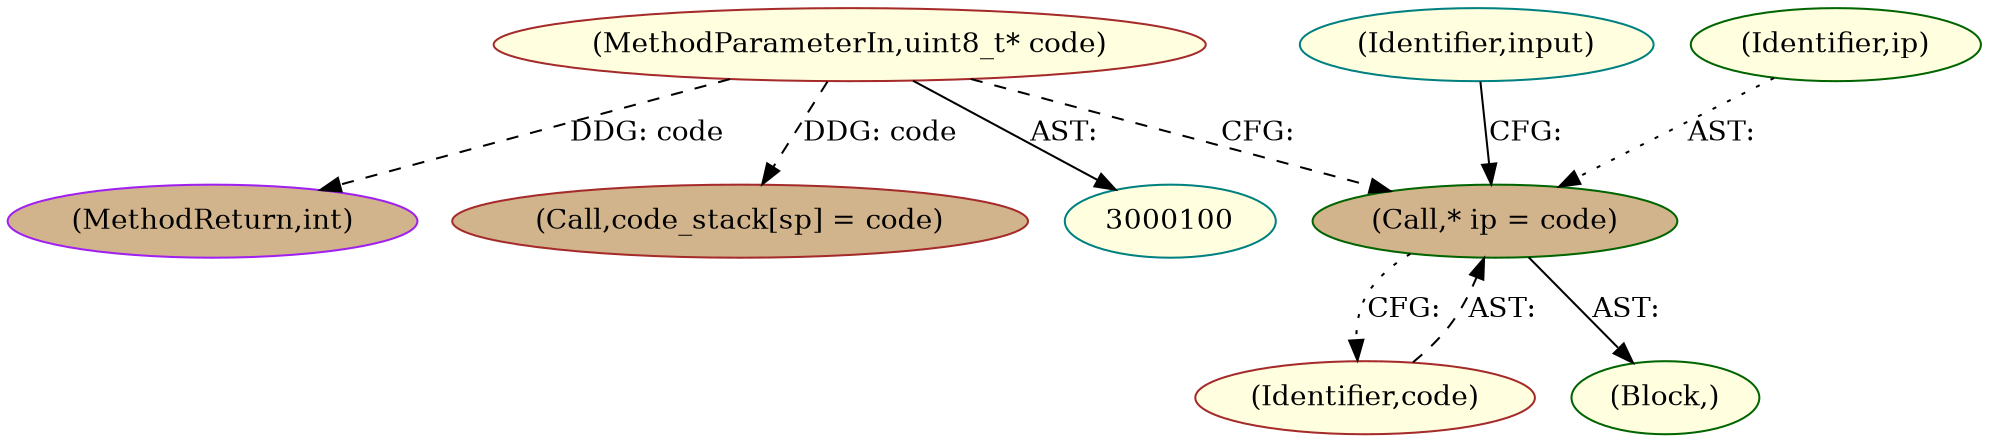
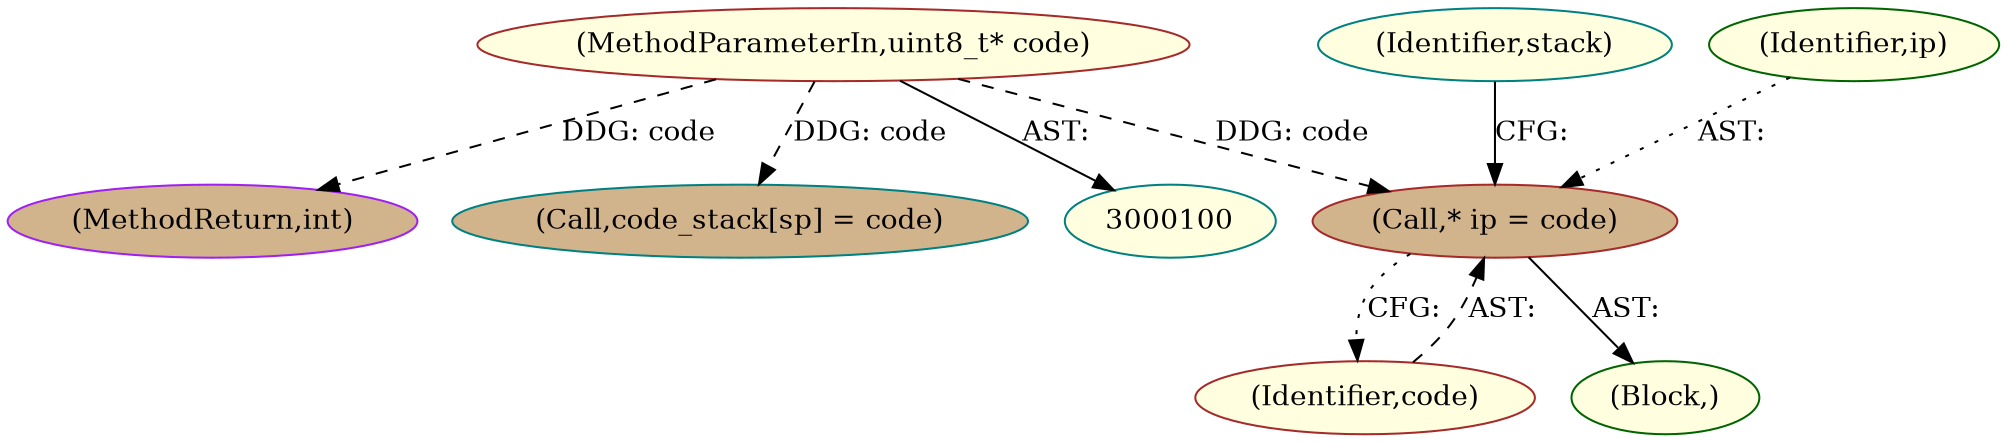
(1477, 45) -> (1495, 45)
(1263, 133) -> (1292, 133)
(740, 221) -> (740, 221)
(1495, 221) -> (1495, 221)
